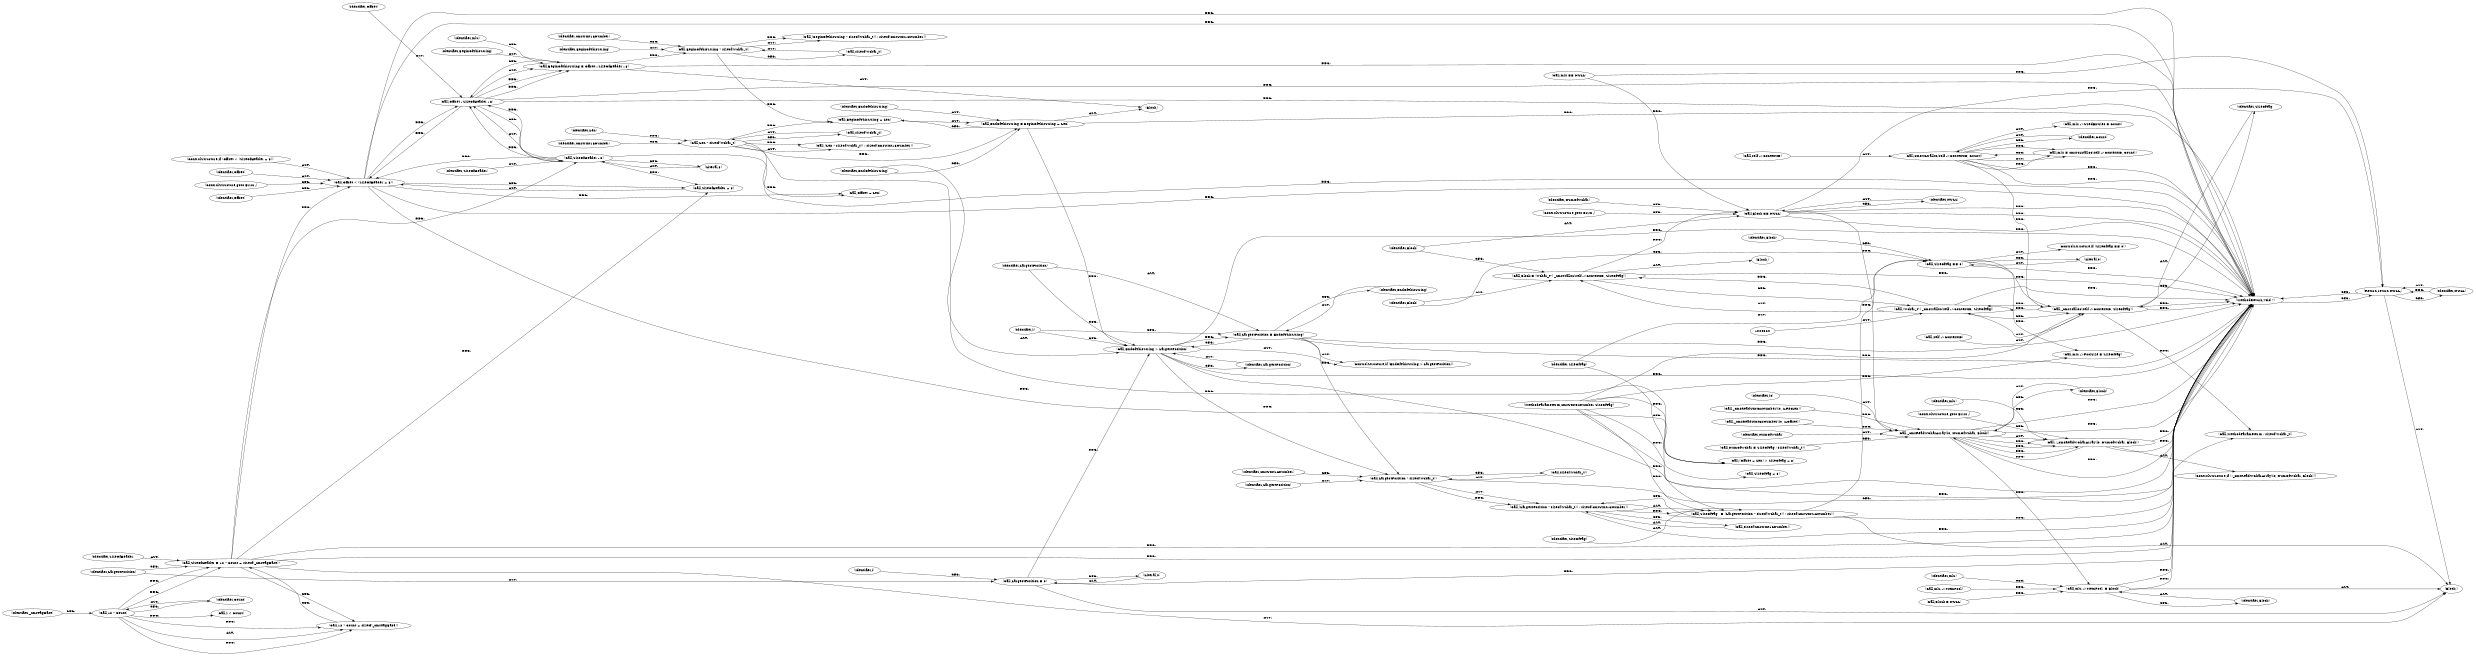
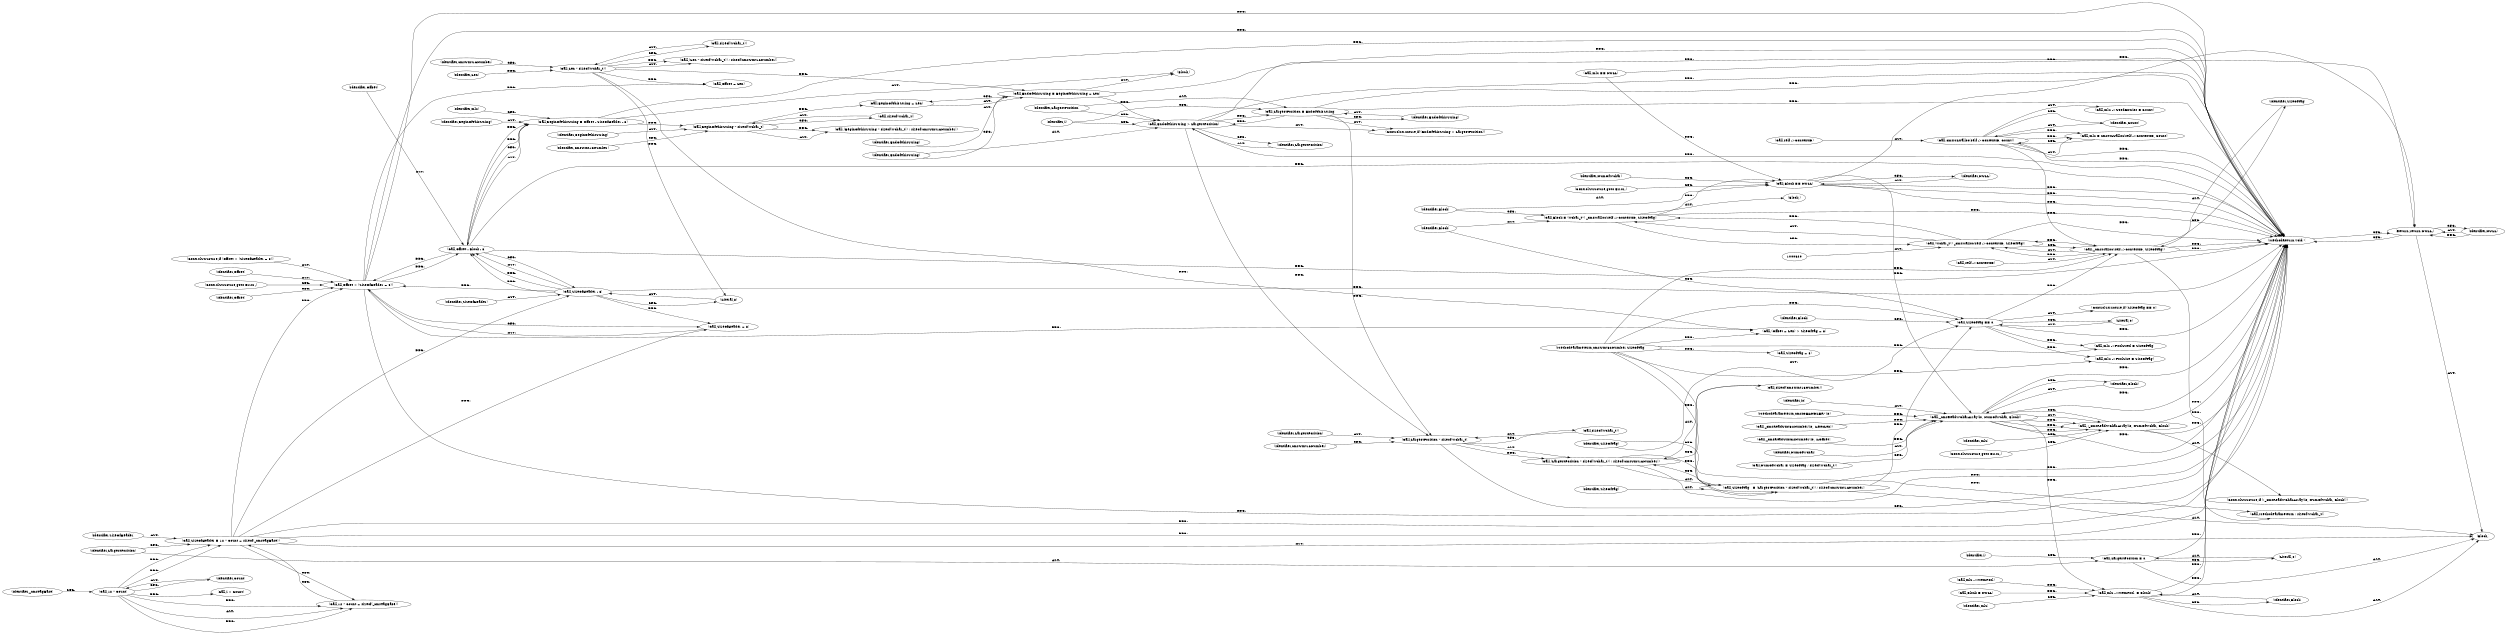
(467, 102) -> (466, 249)
(777, 127) -> (660, 177)
none -> (1780, 305)
(1210, 343) -> (1242, 121)
none -> (2125, 346)
none -> (1794, 414)
(2021, 457) -> (2053, 410)
(1088, 467) -> none
